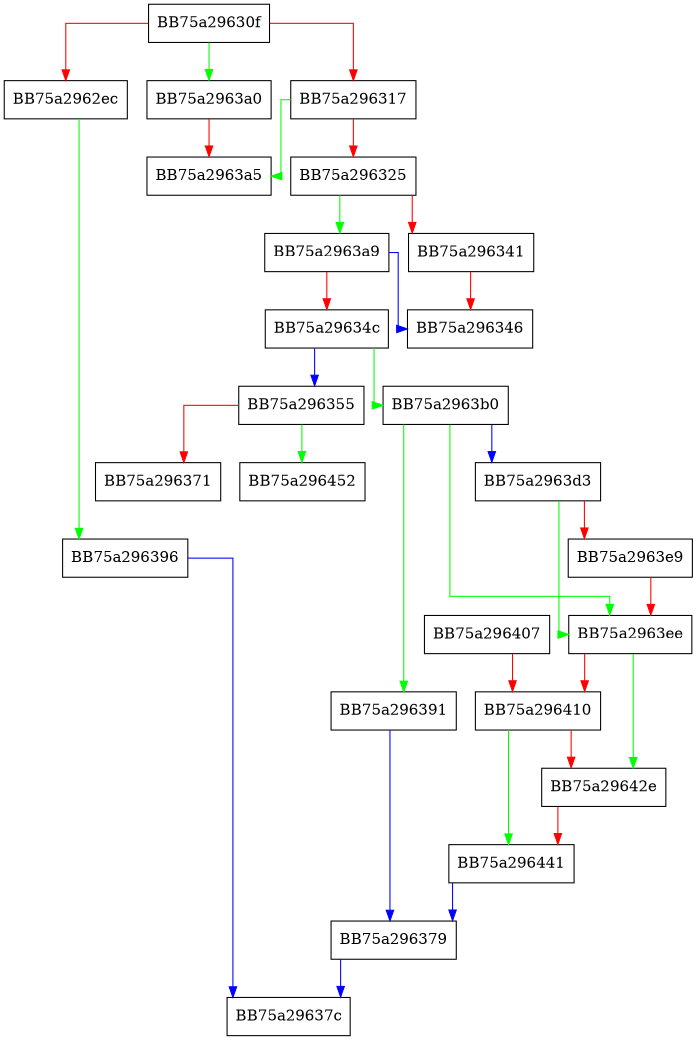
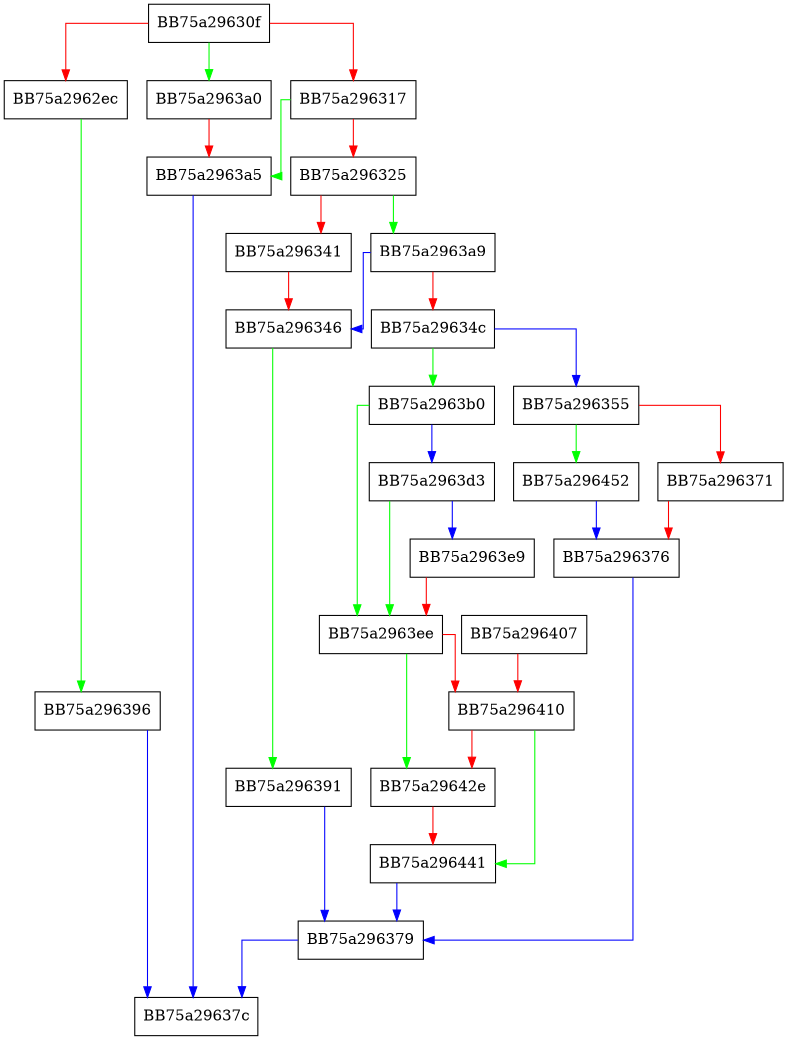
(584, 515) -> (452, 515)
(404, 553) -> (273, 553)
none -> (617, 558)
none -> (193, 591)
